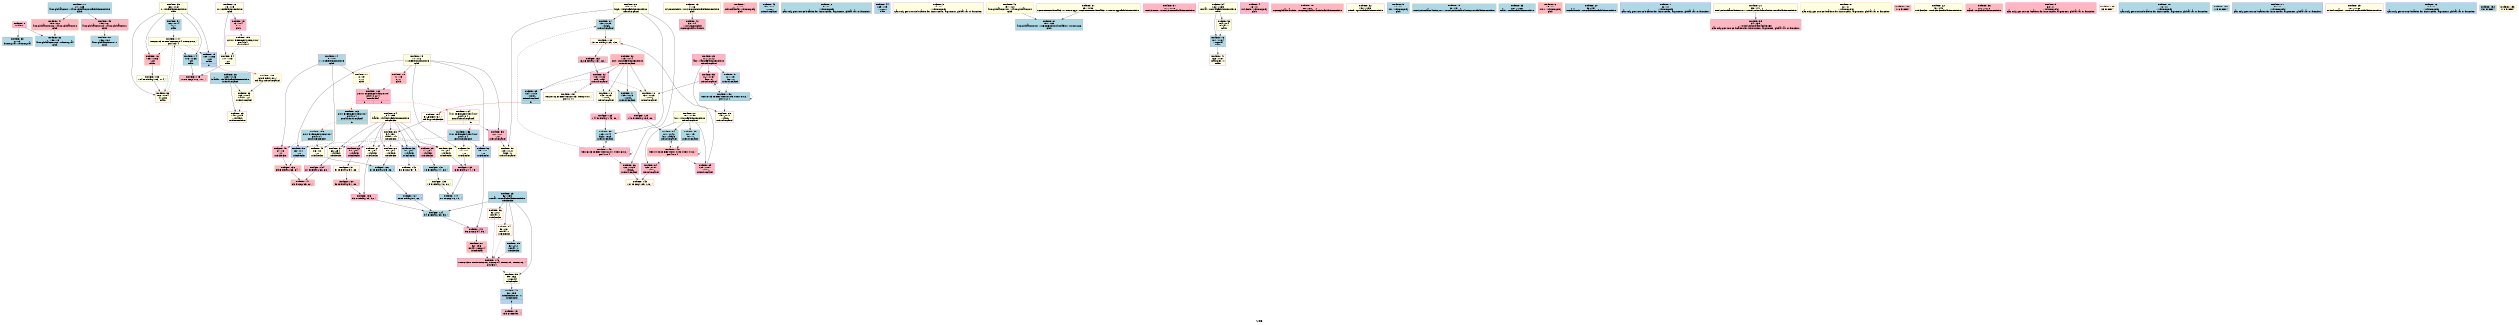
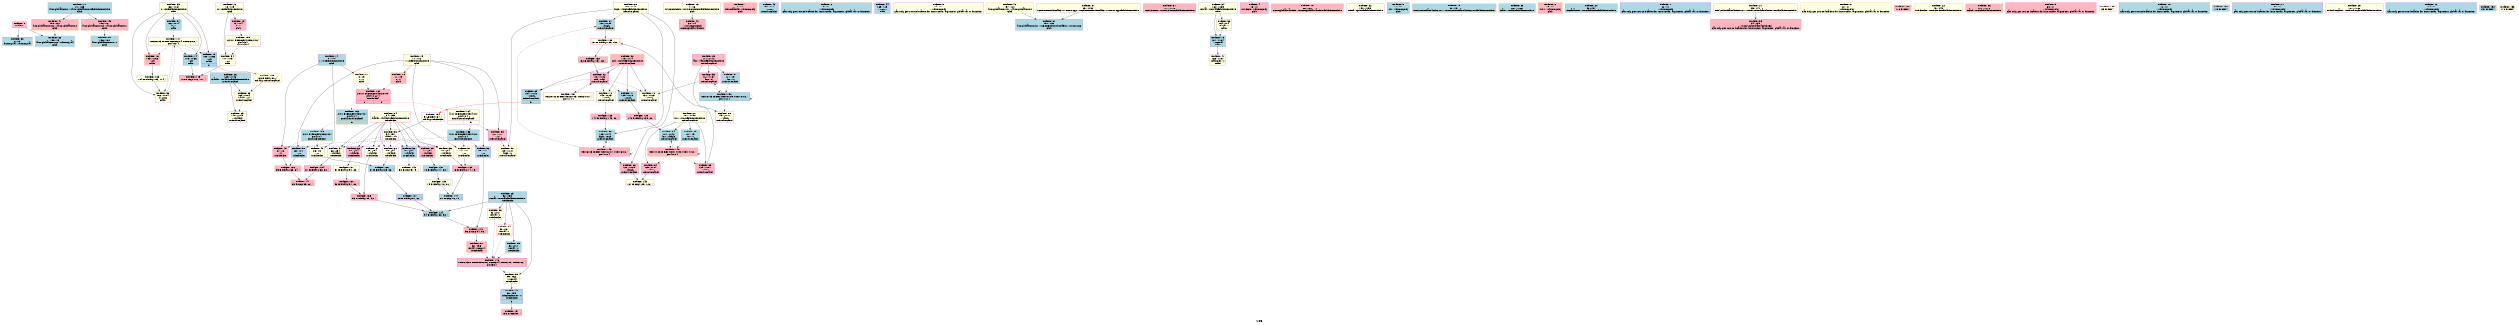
(237, 120) -> (237, 120)
